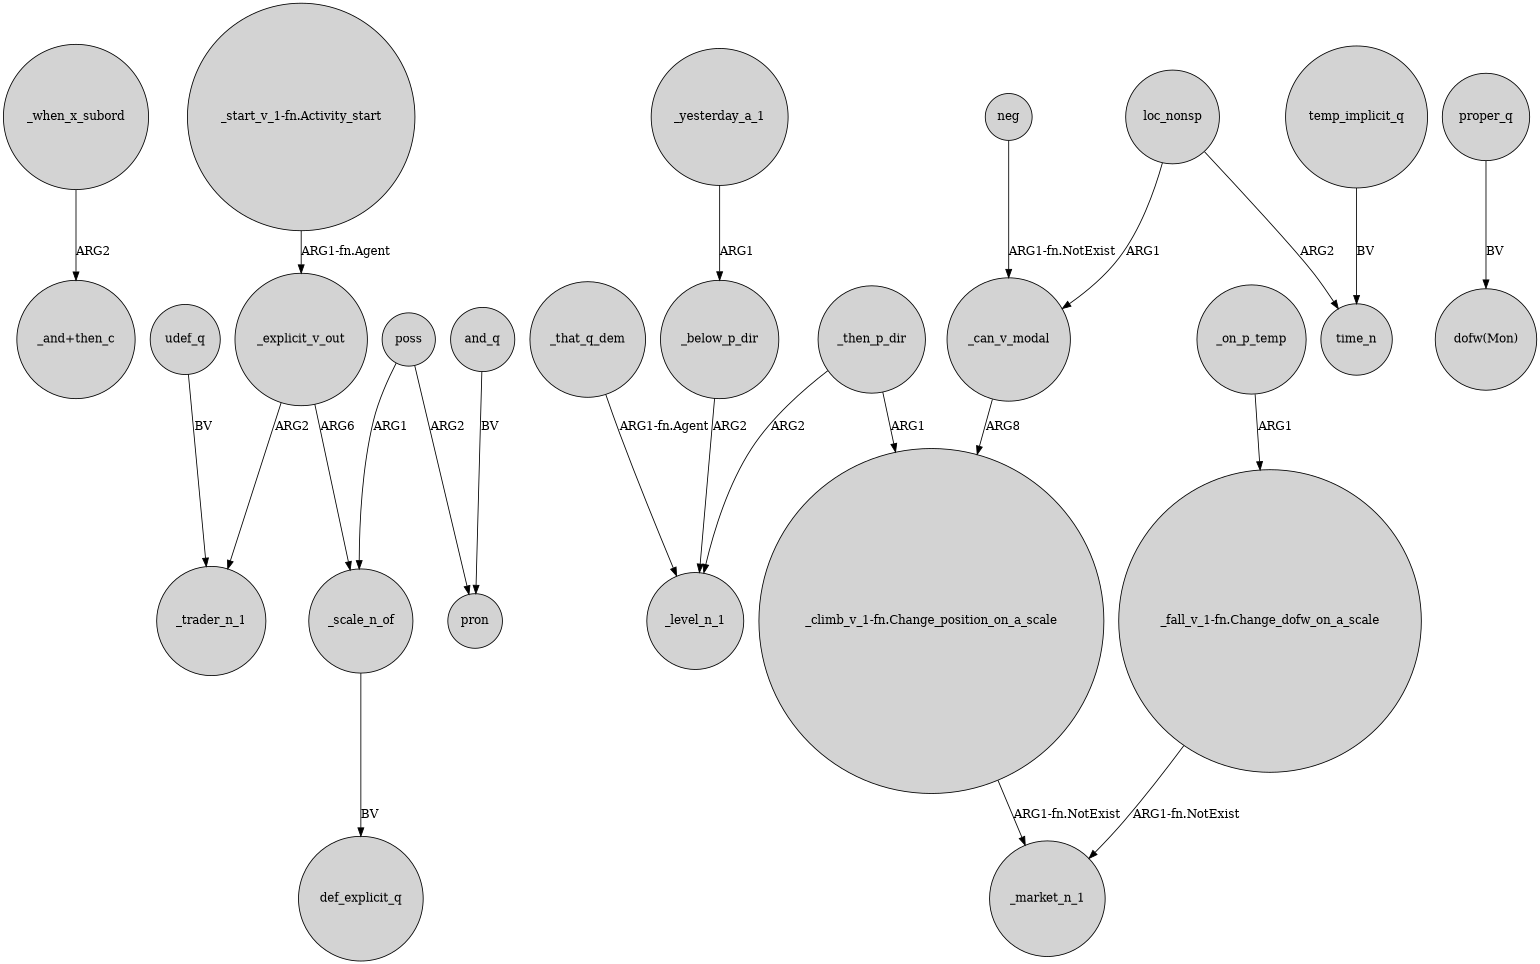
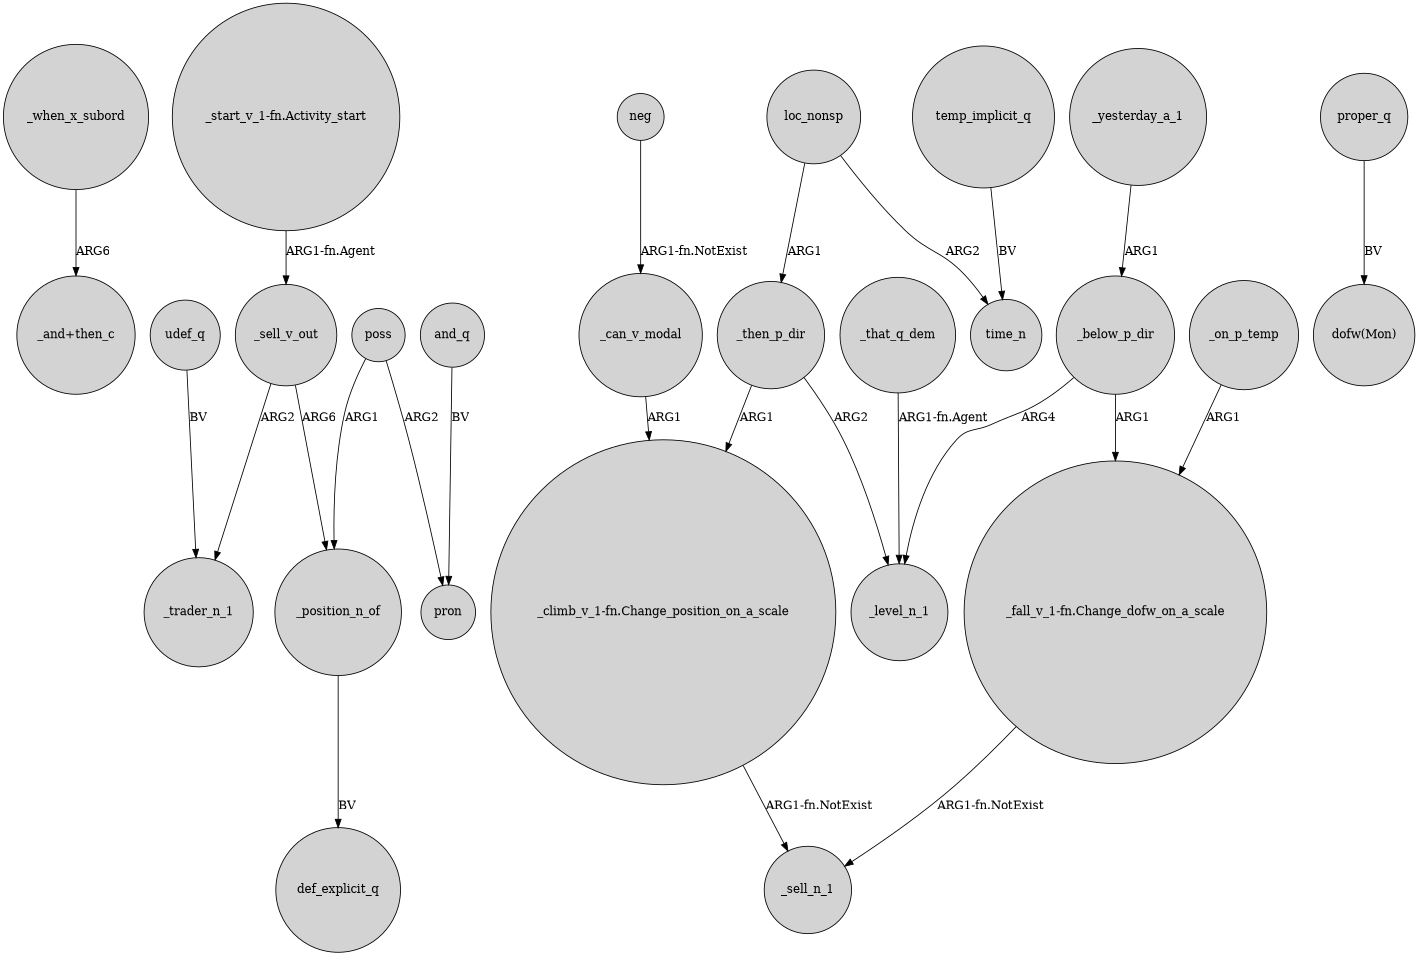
(1129, 242) -> (794, 219)
(93, 252) -> (93, 252)
(301, 339) -> (286, 335)
none -> (1115, 423)
(730, 427) -> (1038, 418)
(1003, 427) -> (665, 418)
(361, 621) -> (338, 612)
(1047, 899) -> (808, 890)
